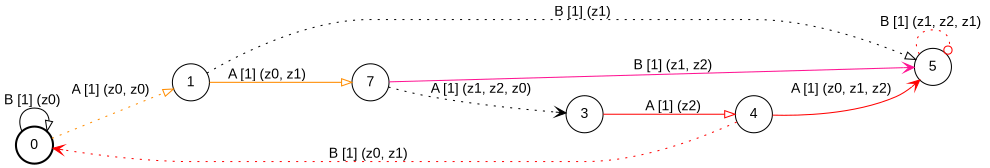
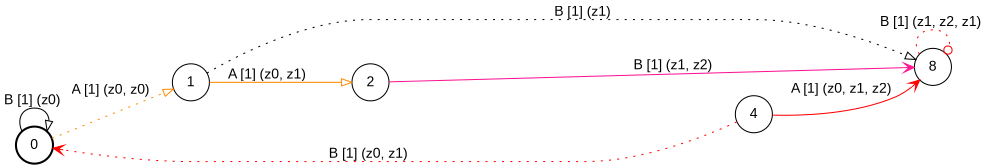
(933, 67) -> (933, 67)
(370, 82) -> (370, 82)
(585, 114) -> none
